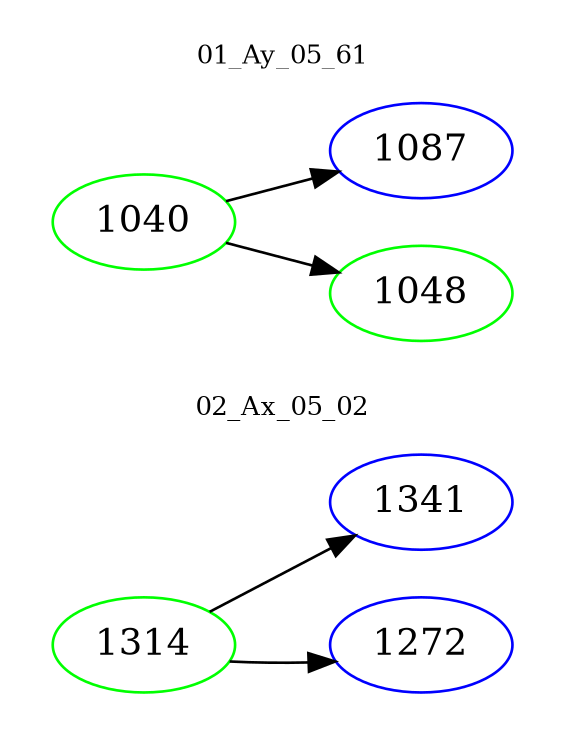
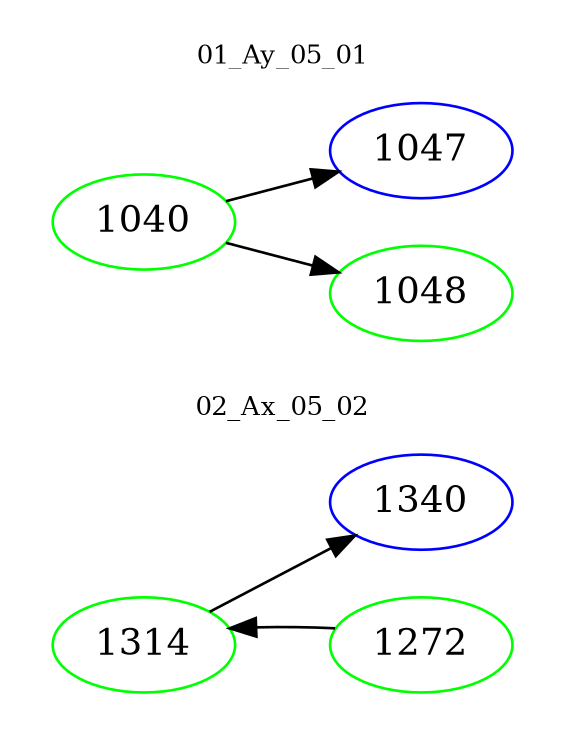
(283, 57) -> (283, 57)
(421, 151) -> (421, 151)
(421, 502) -> (421, 502)
(421, 645) -> (421, 645)
(269, 663) -> (296, 627)
